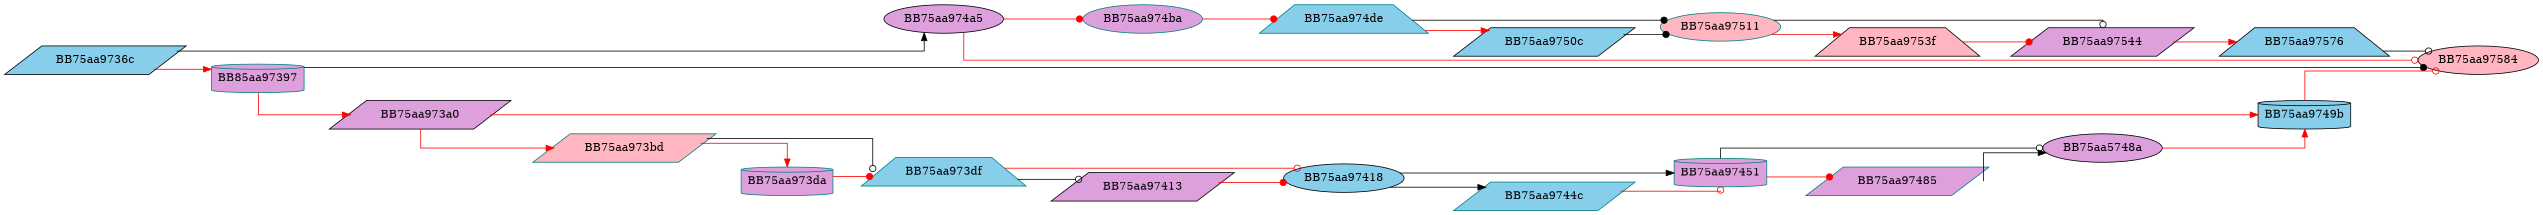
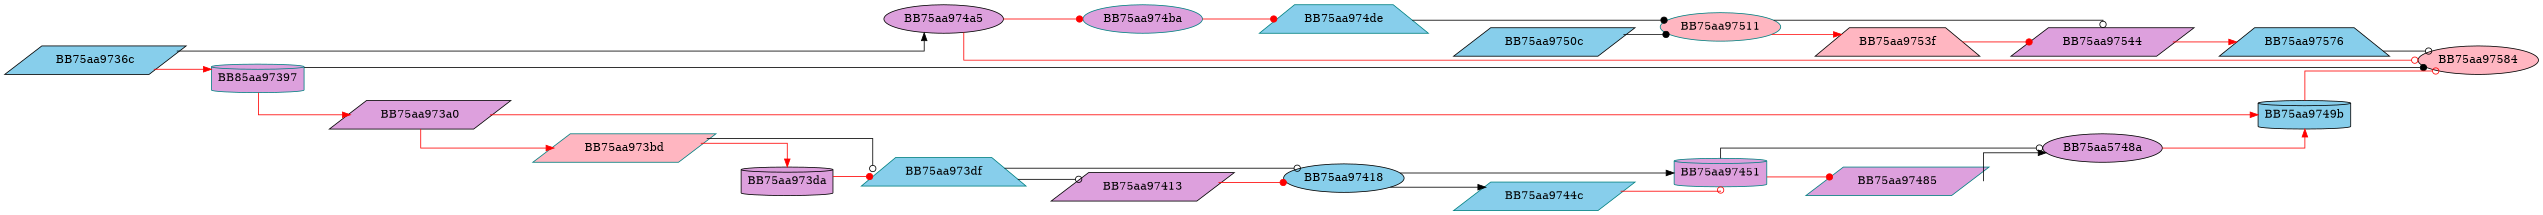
(1453, 30) -> none
(1149, 168) -> (1149, 168)
(787, 181) -> (787, 181)
